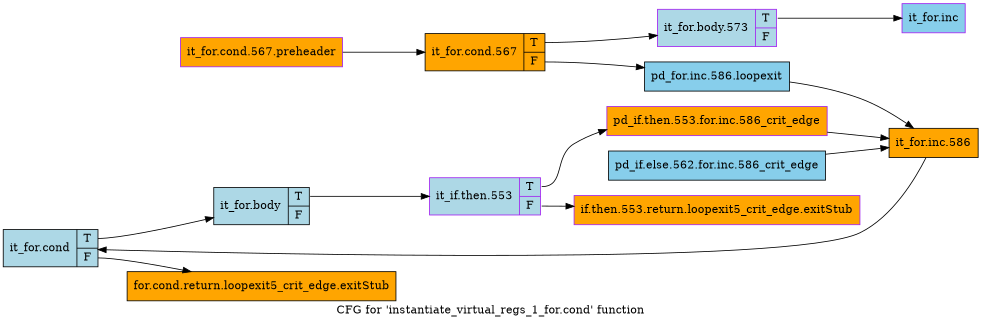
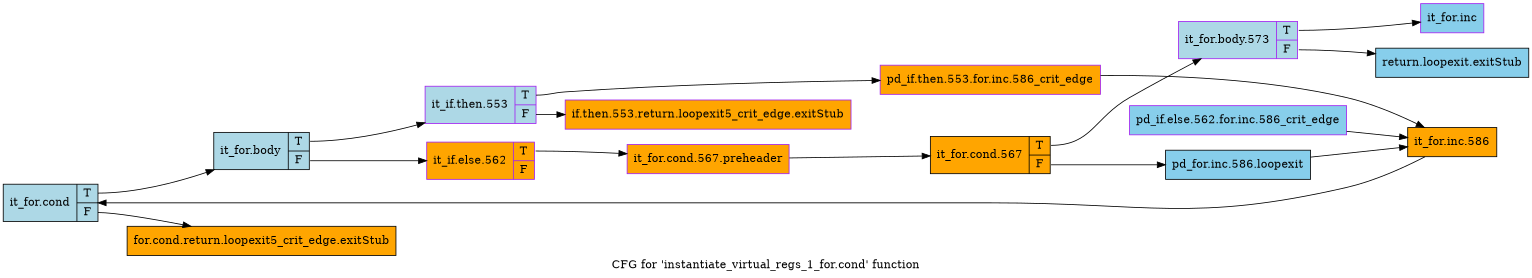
none -> (1452, 63)
none -> (481, 161)
(717, 166) -> (1238, 120)
